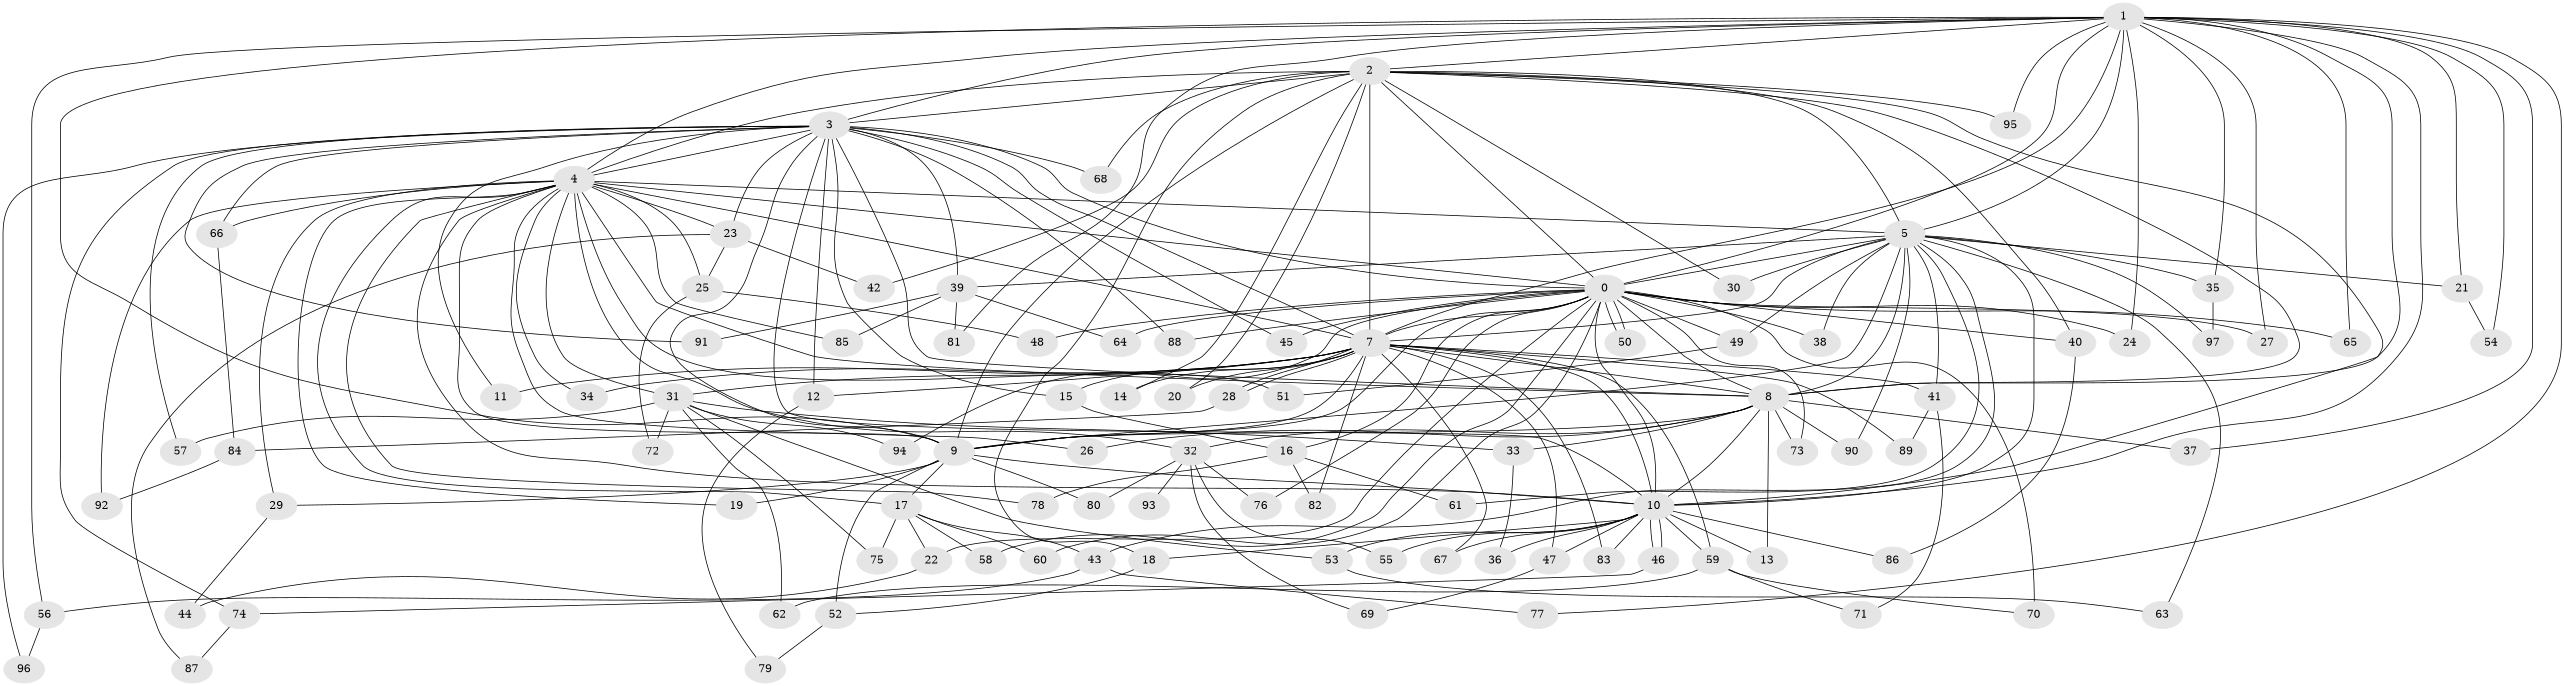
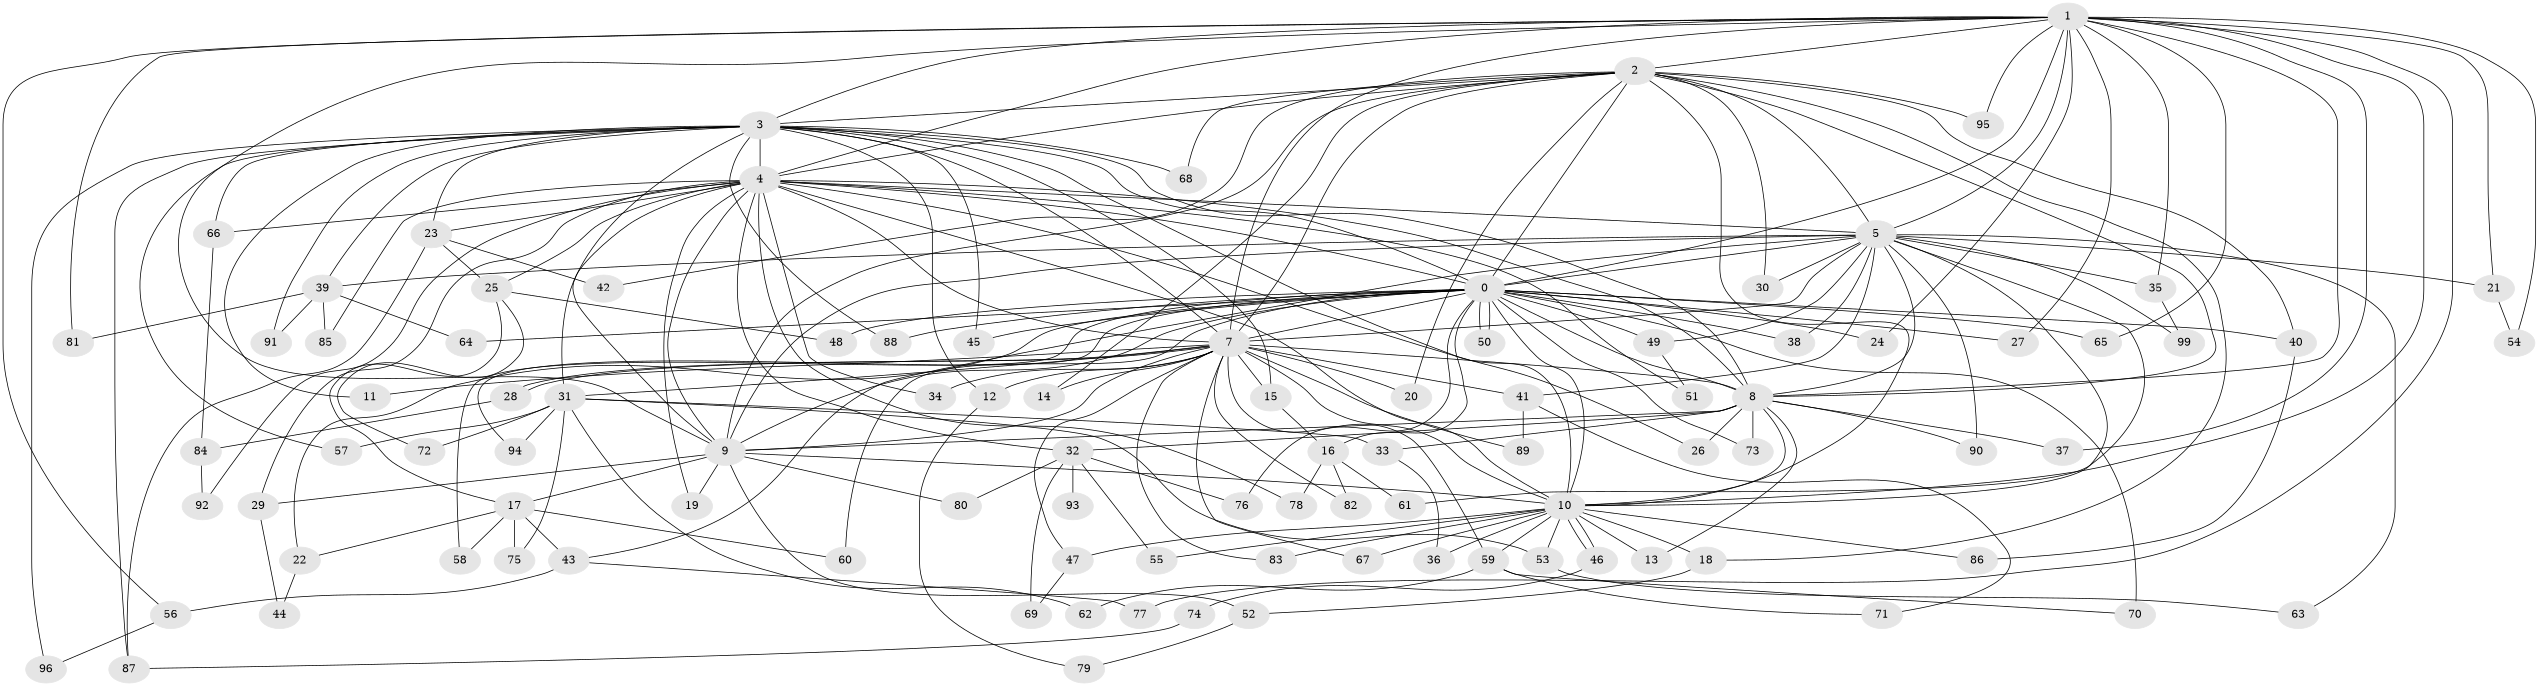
(177, 165) -> (199, 163)
(2213, 343) -> (2184, 343)
(396, 477) -> (331, 389)
